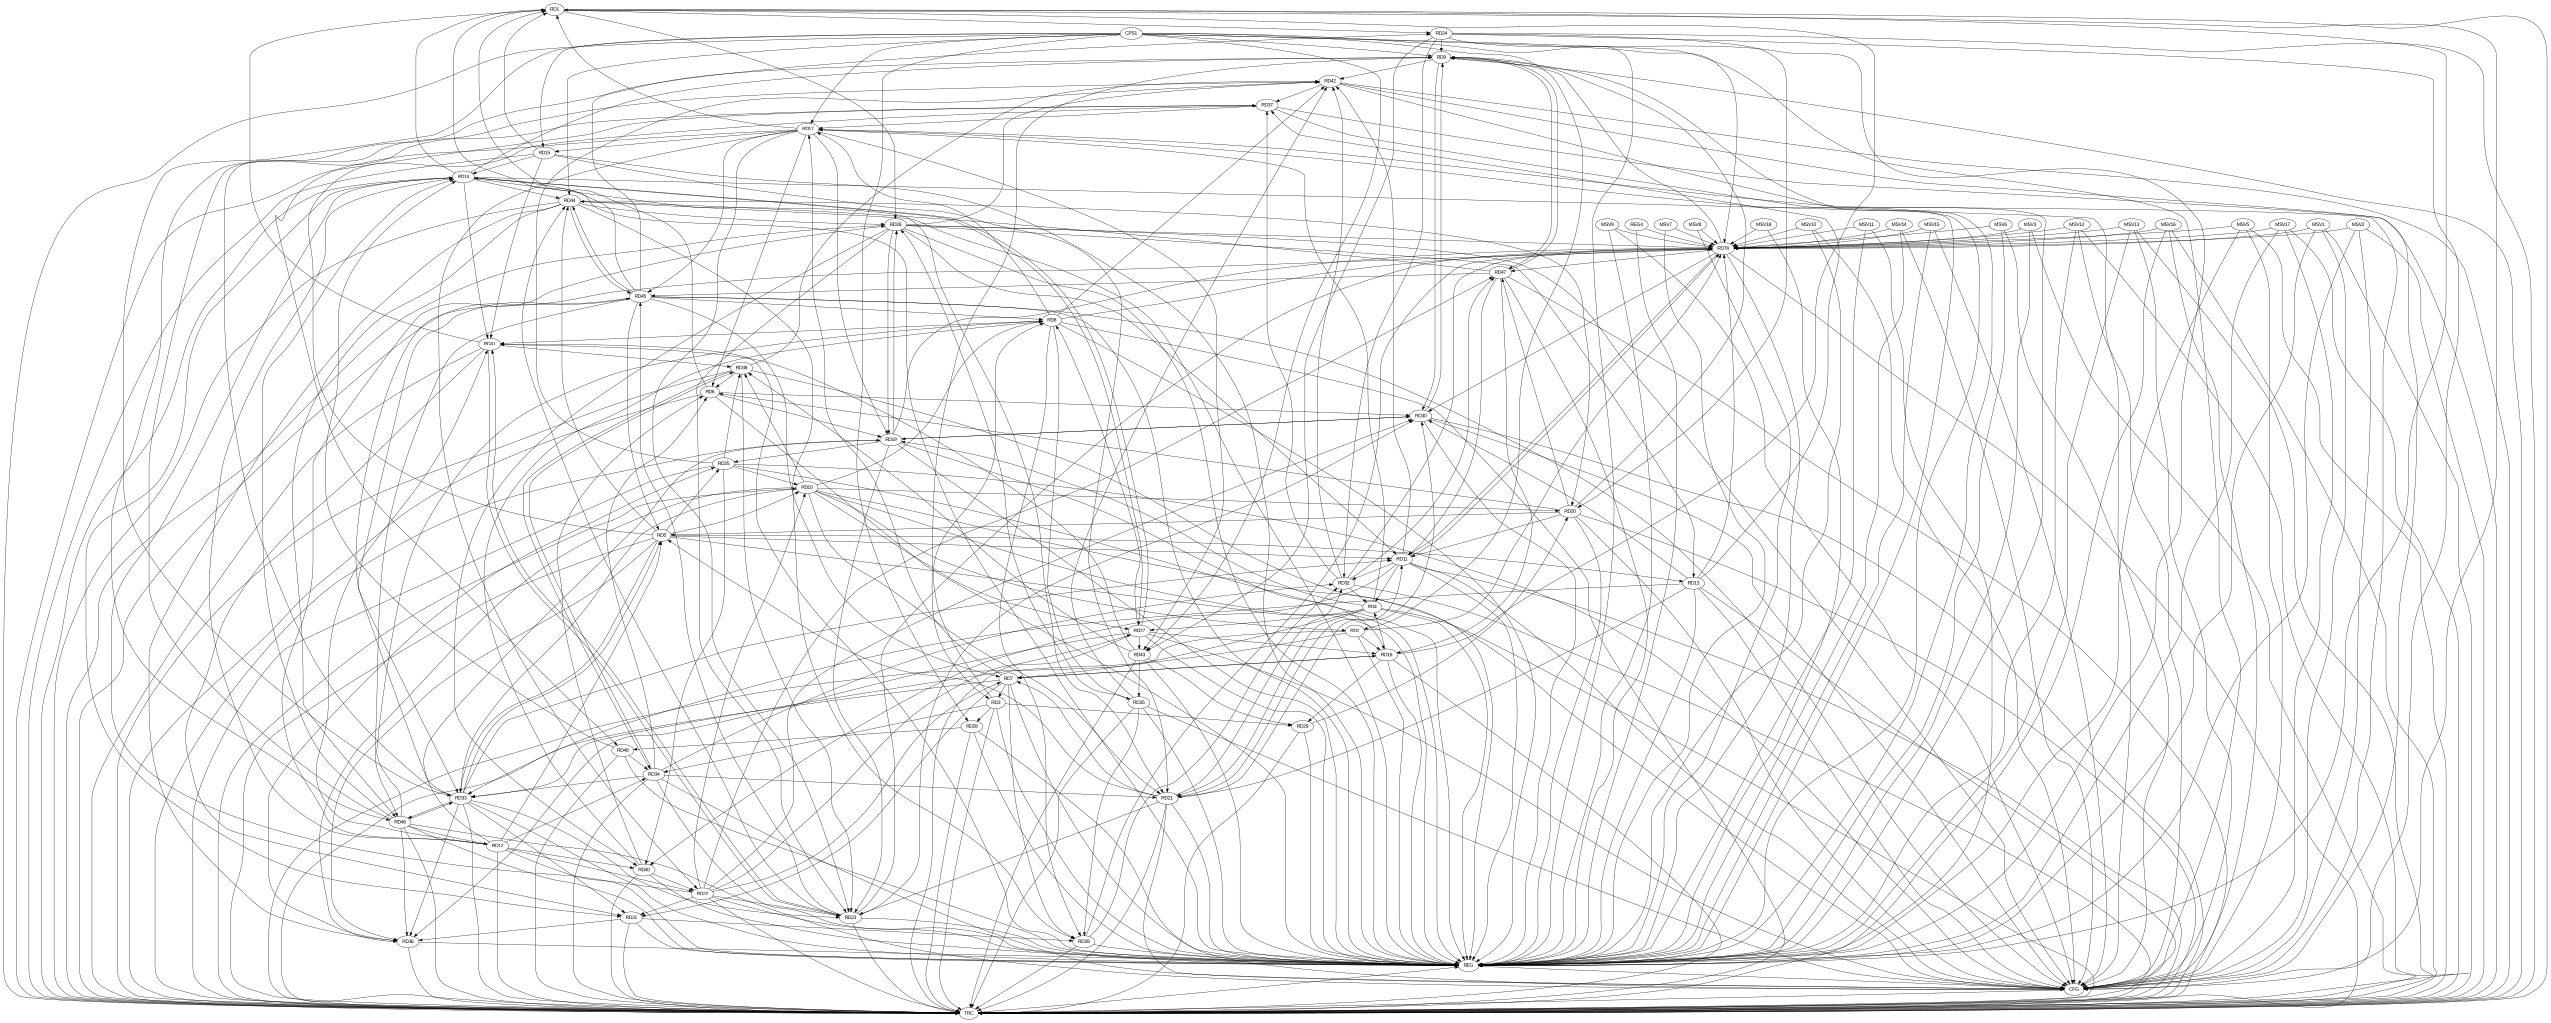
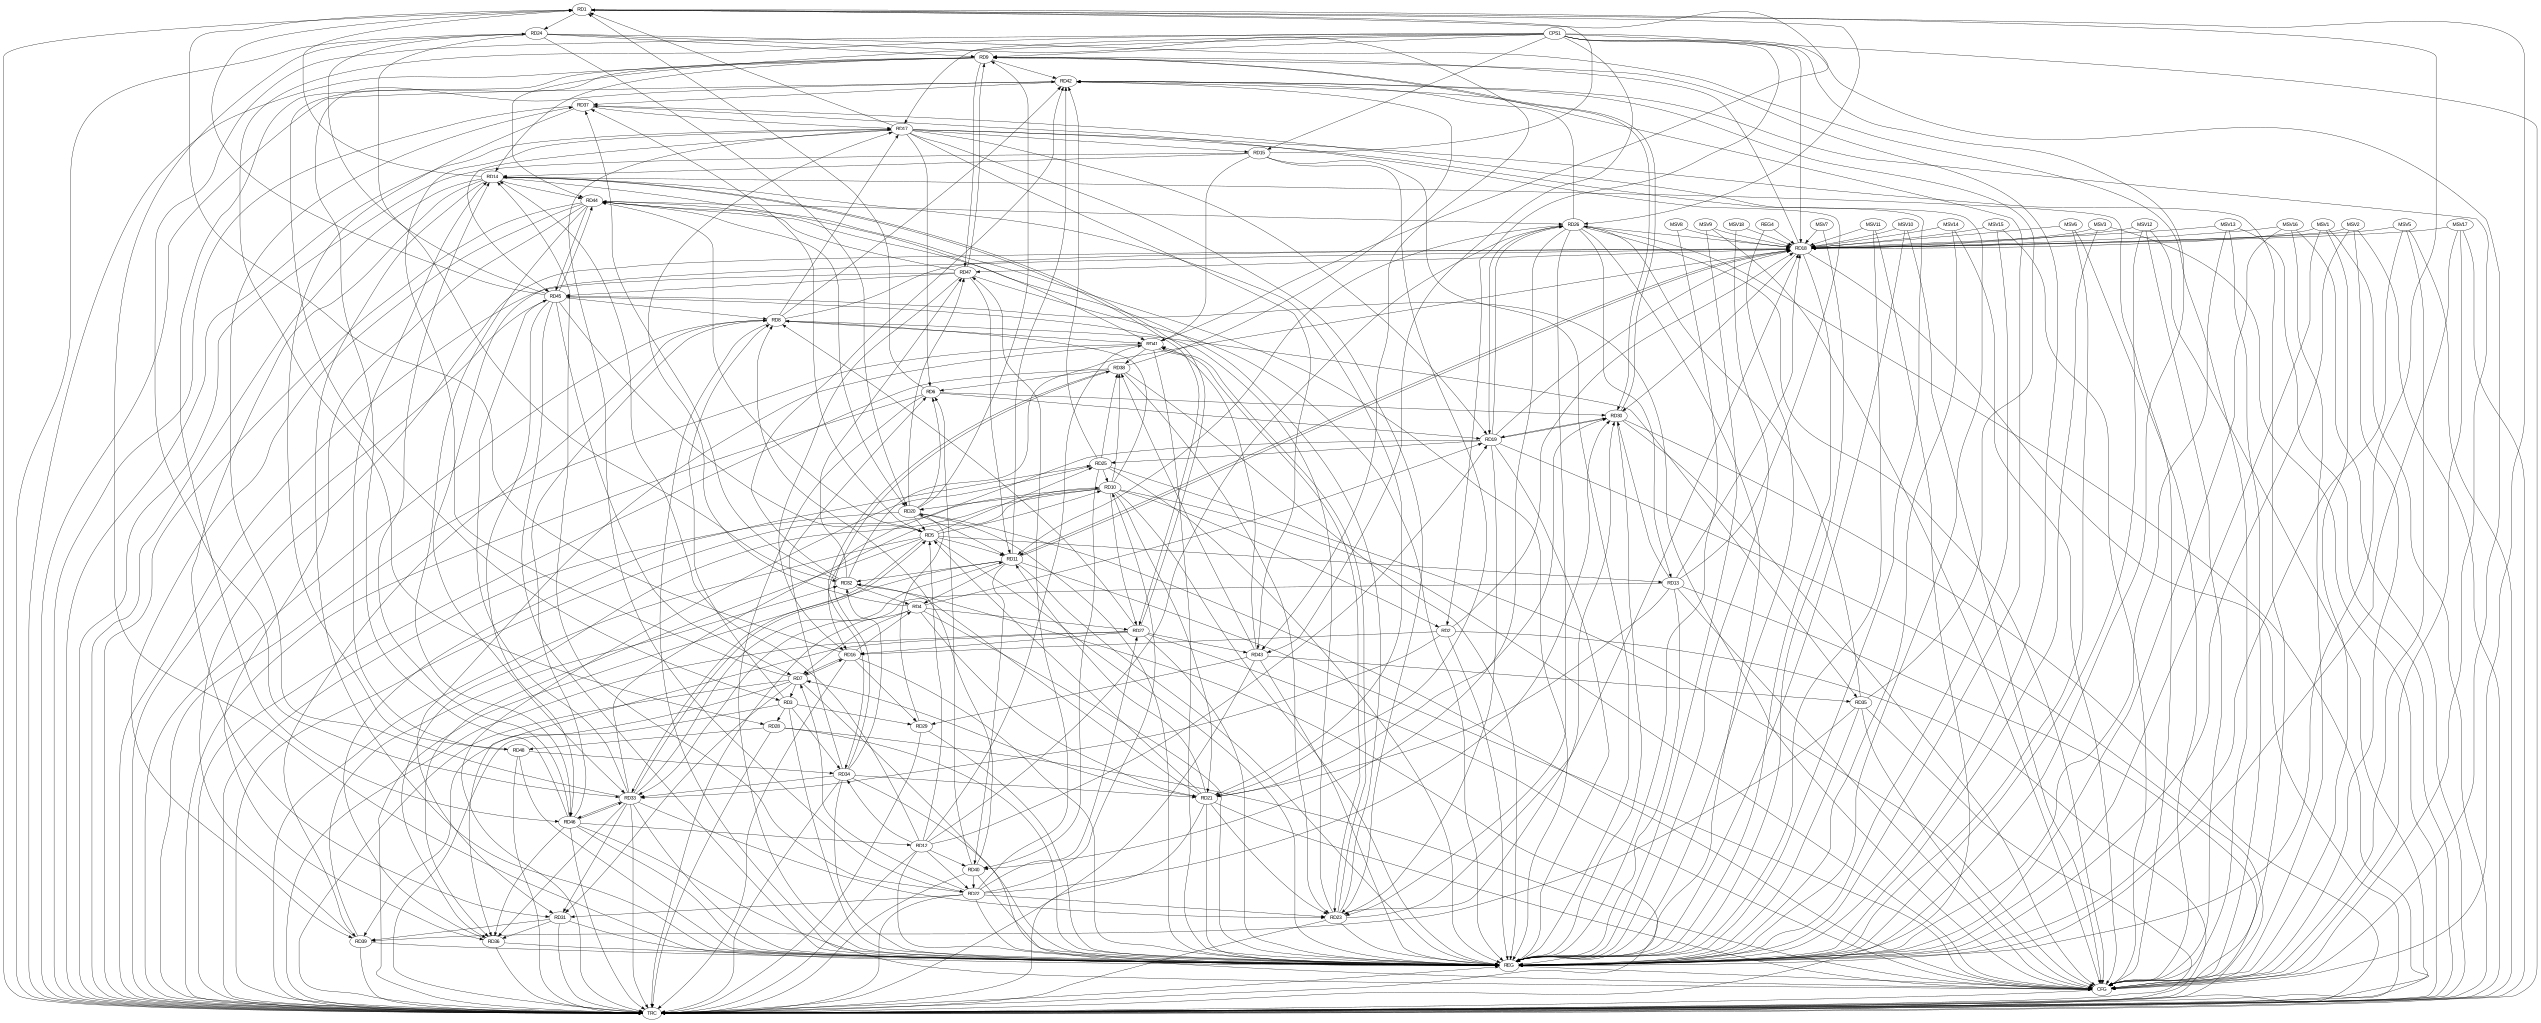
(941, 69) -> (720, 70)
(1723, 249) -> (1801, 249)
